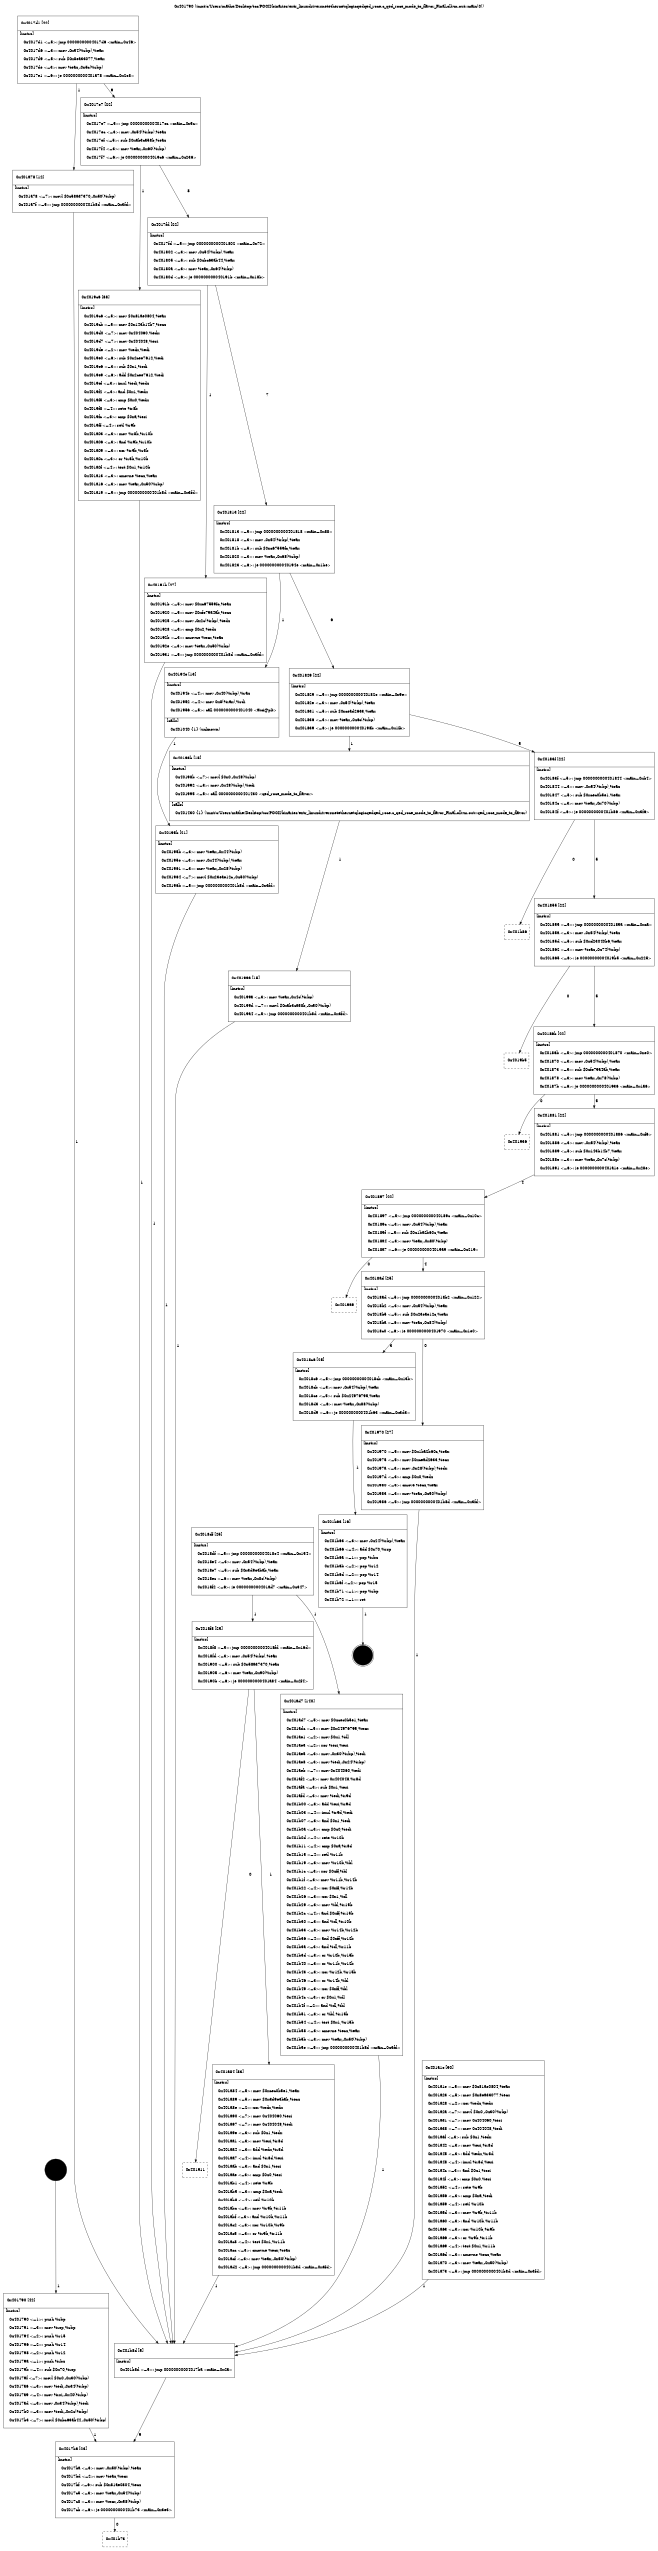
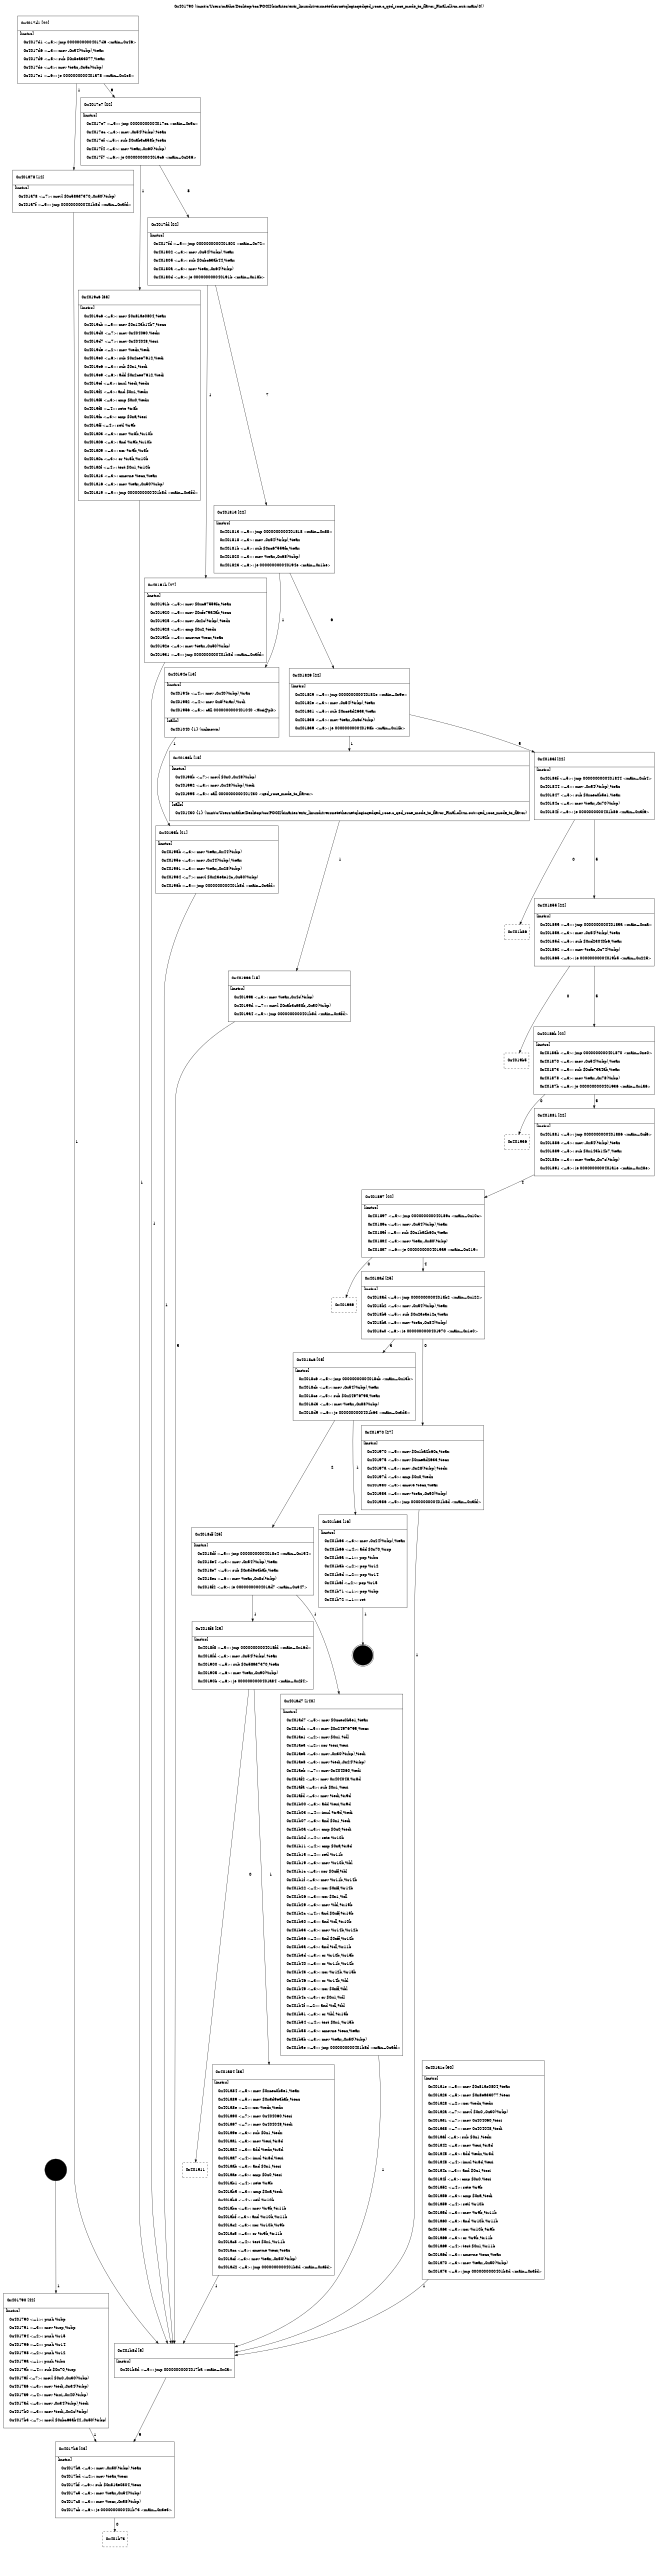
(177, 1346) -> (177, 1346)
none -> (304, 1473)
